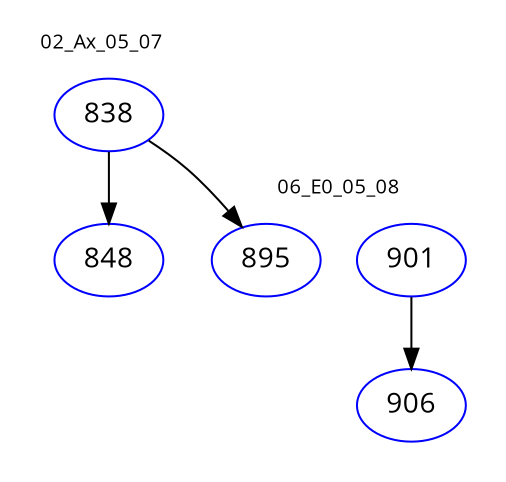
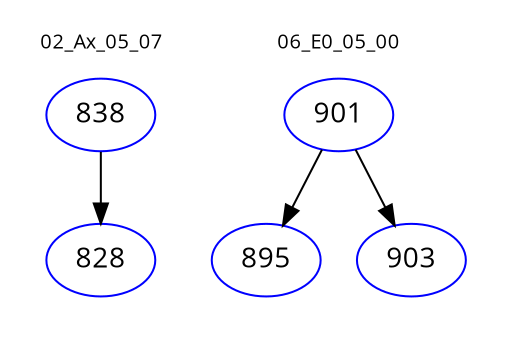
(208, 189) -> (307, 179)
(339, 189) -> (339, 43)
(109, 260) -> (101, 260)
(411, 405) -> (411, 260)
